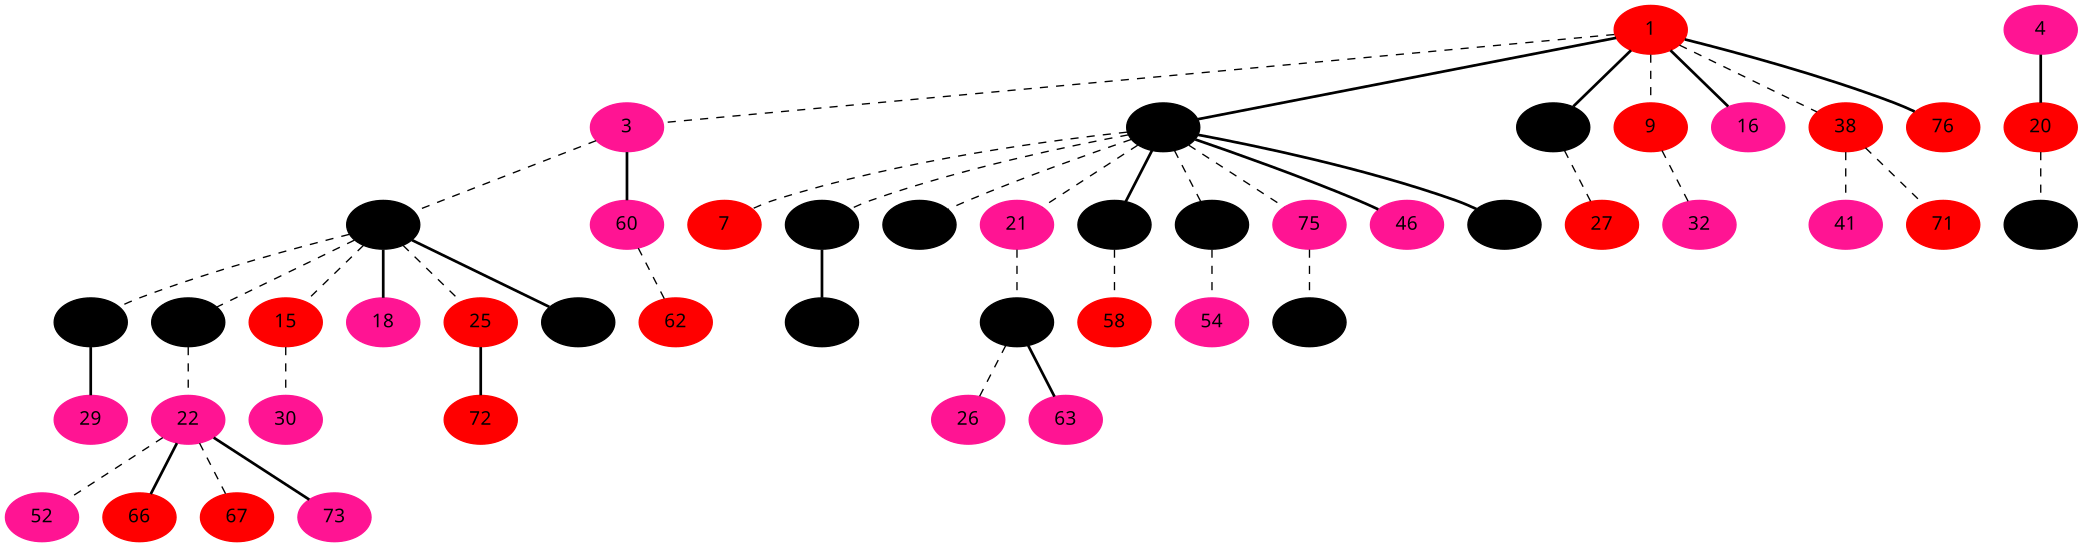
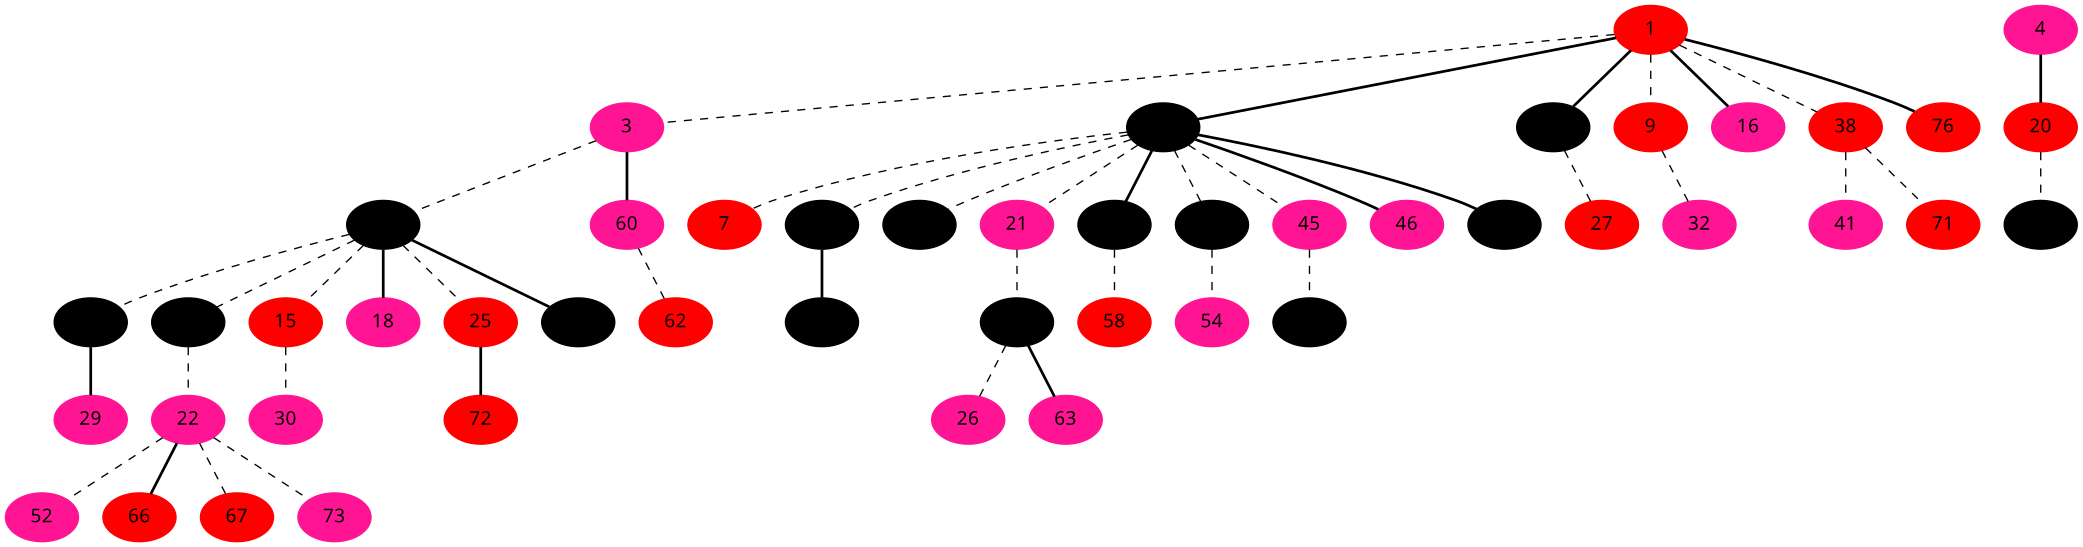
(1309, 225) -> (1309, 225)
(261, 469) -> (261, 469)
